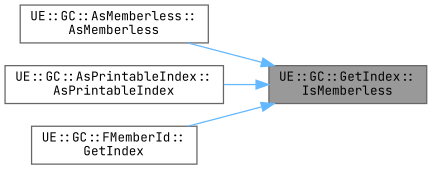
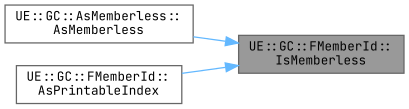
(114, 85) -> (99, 85)
(348, 85) -> (321, 54)
(114, 145) -> none
